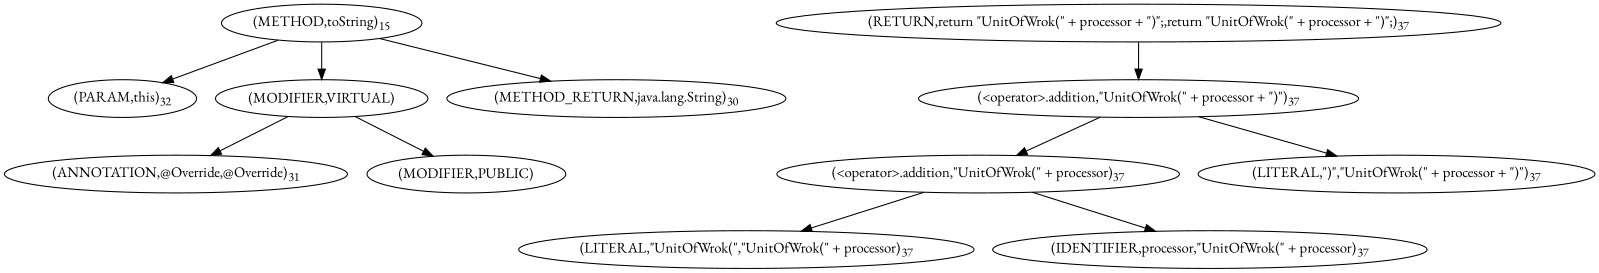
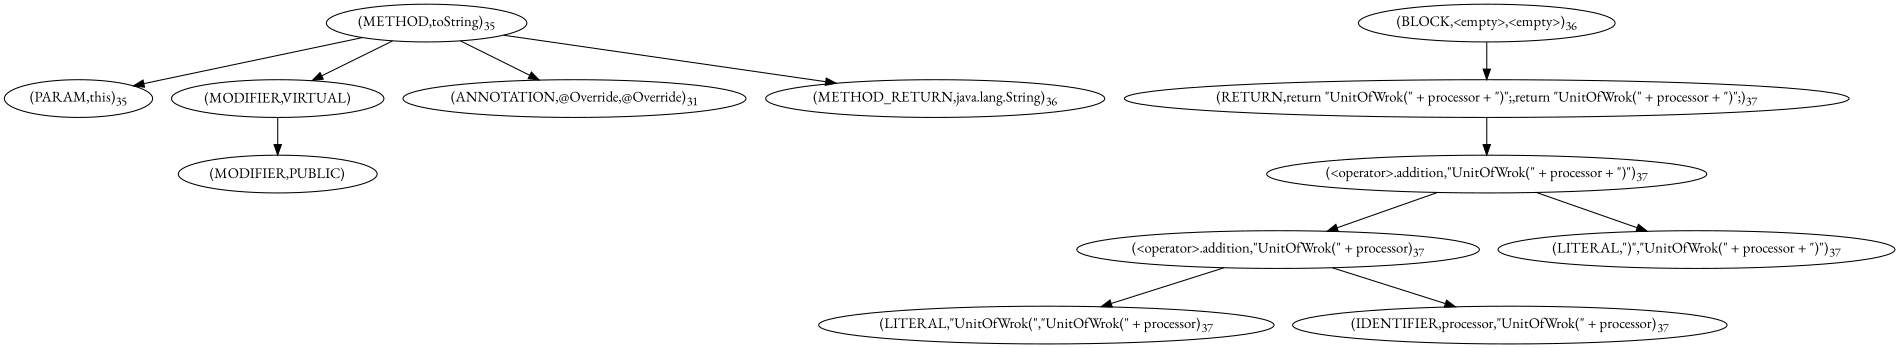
(385, 21) -> (490, 21)
none -> (1487, 23)
(165, 97) -> (121, 97)
(733, 97) -> (1052, 97)
(254, 134) -> (495, 58)
